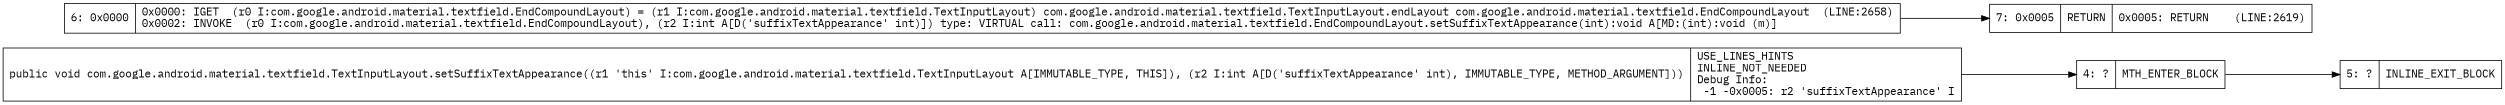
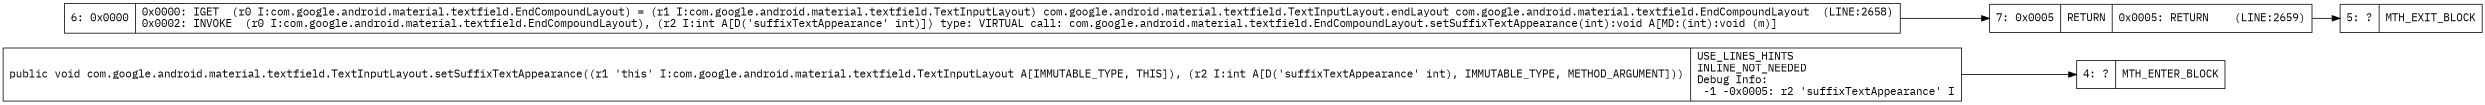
(2212, 18) -> (2212, 18)
(2440, 74) -> (2431, 18)
(2279, 75) -> (2322, 18)
